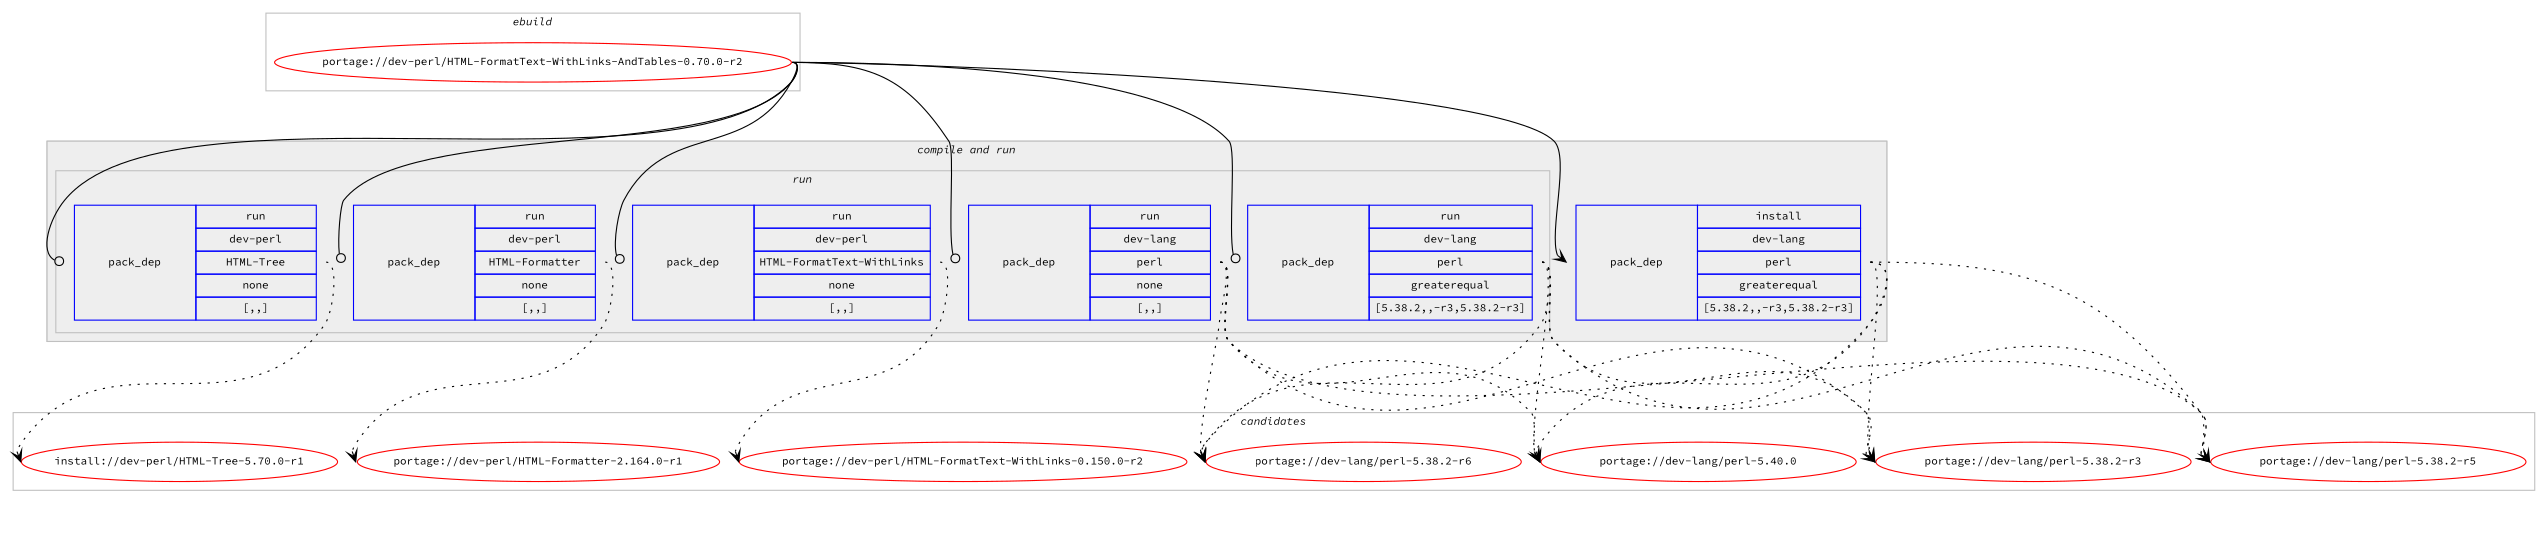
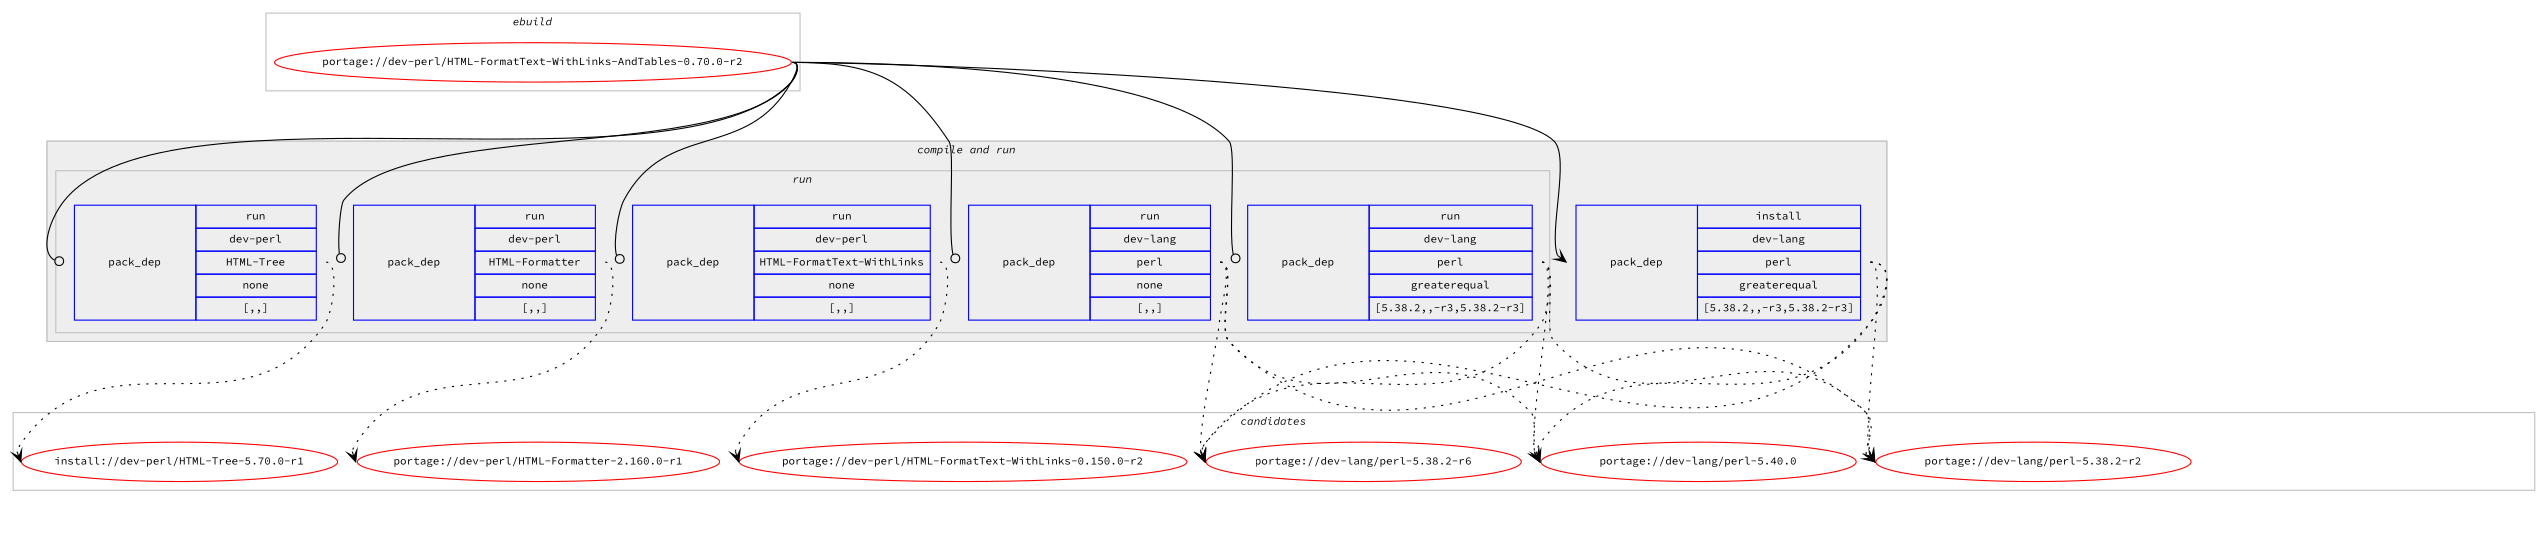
(538, 462) -> (538, 462)
(2033, 462) -> (2033, 462)
(2368, 462) -> none
